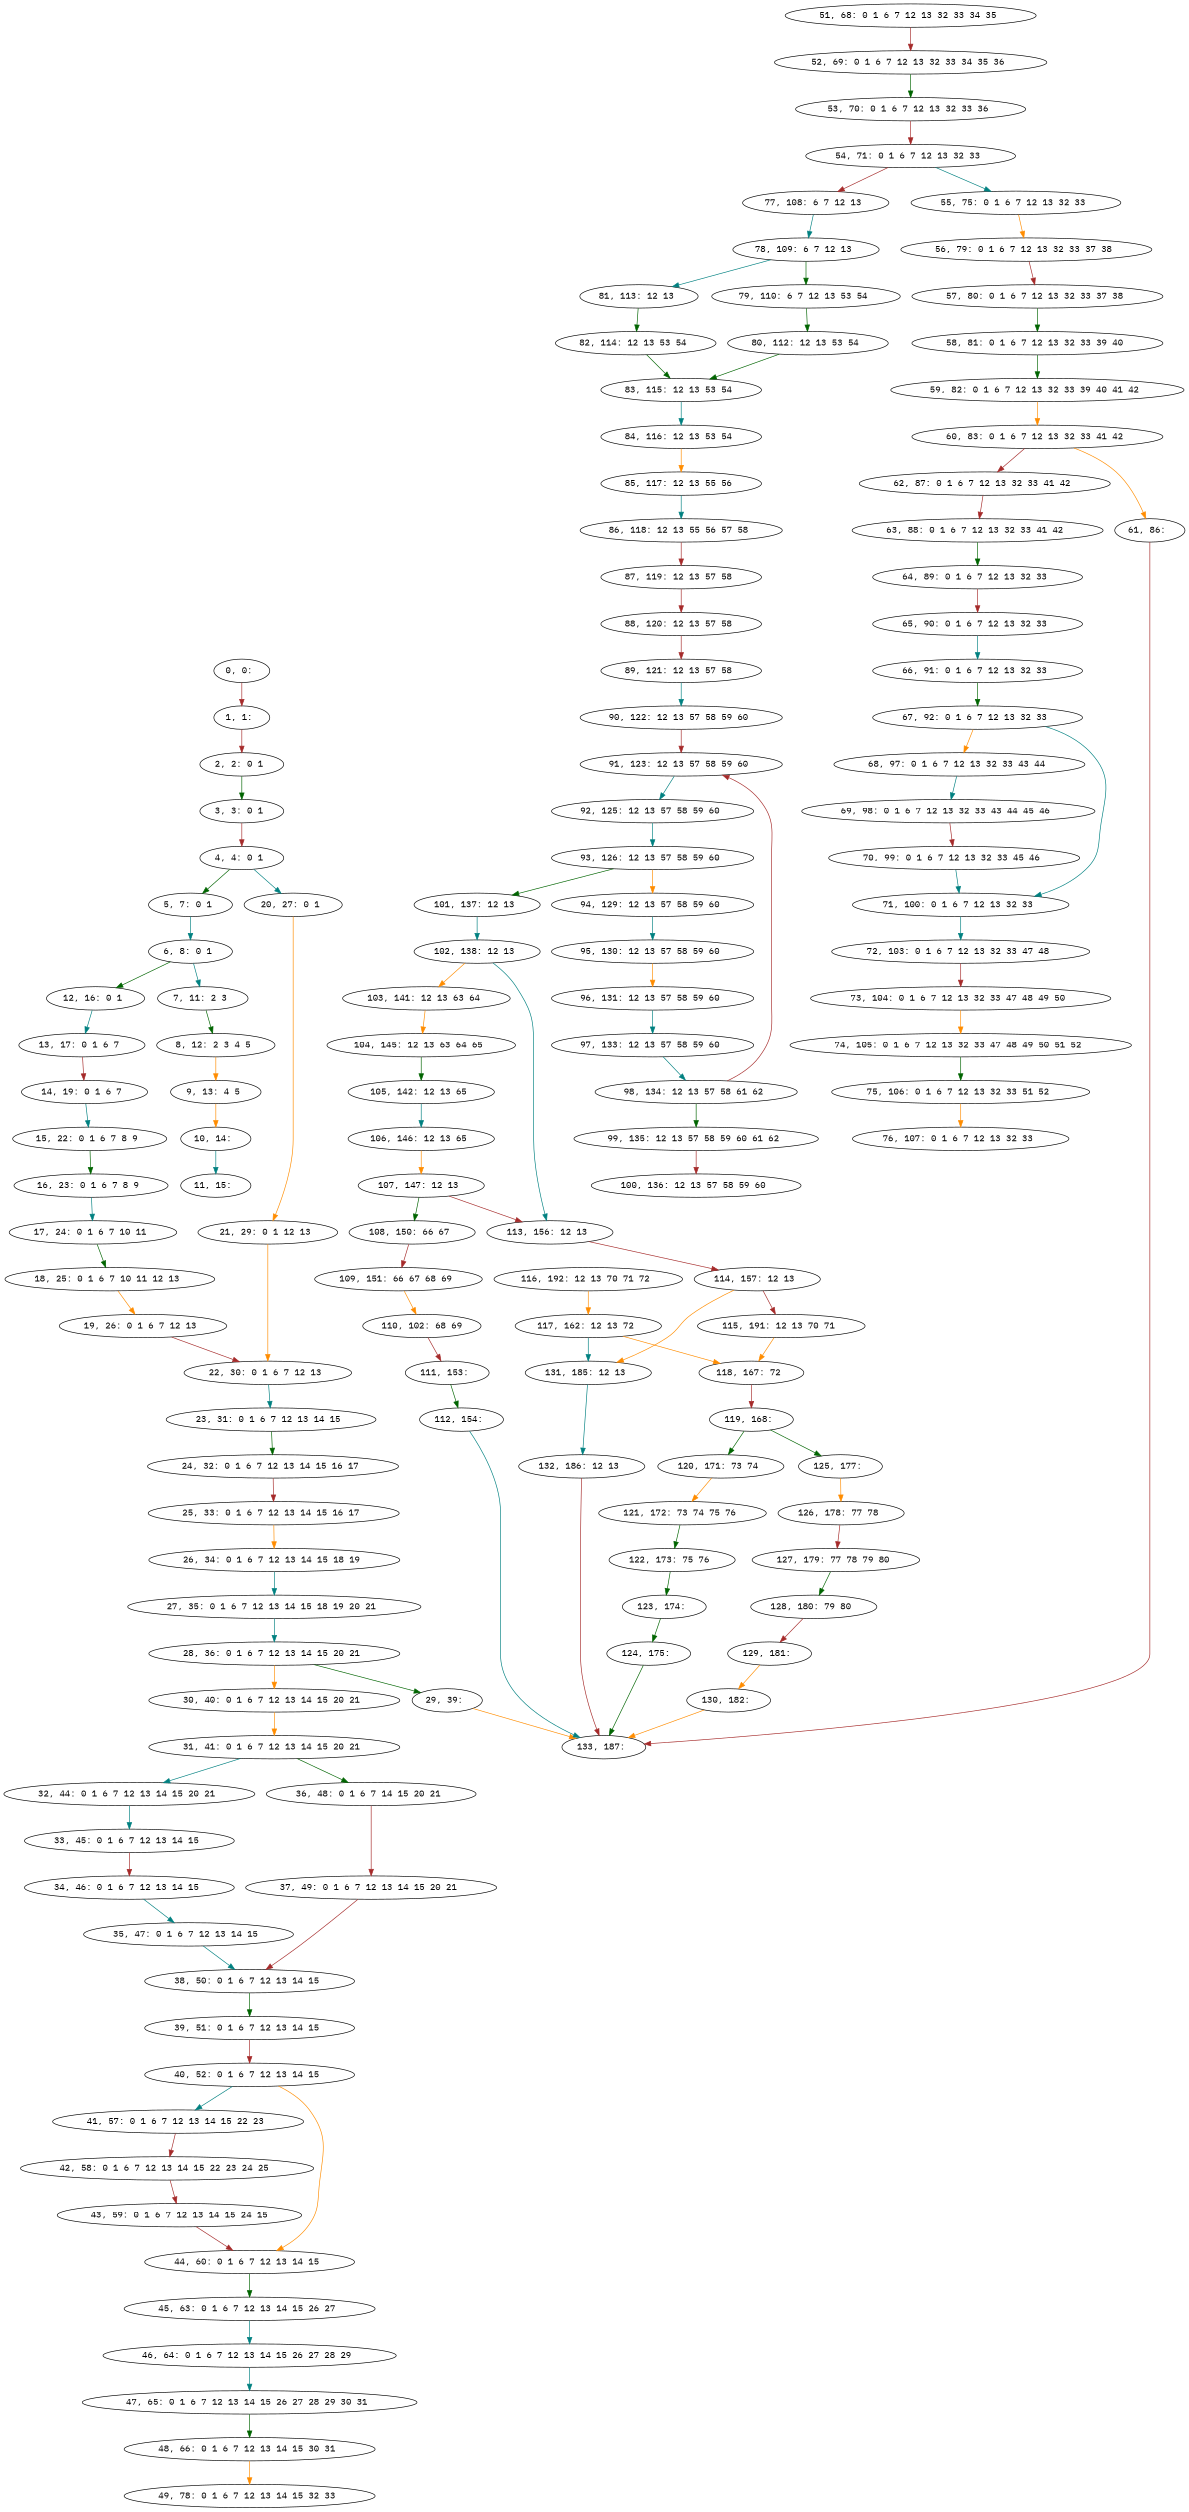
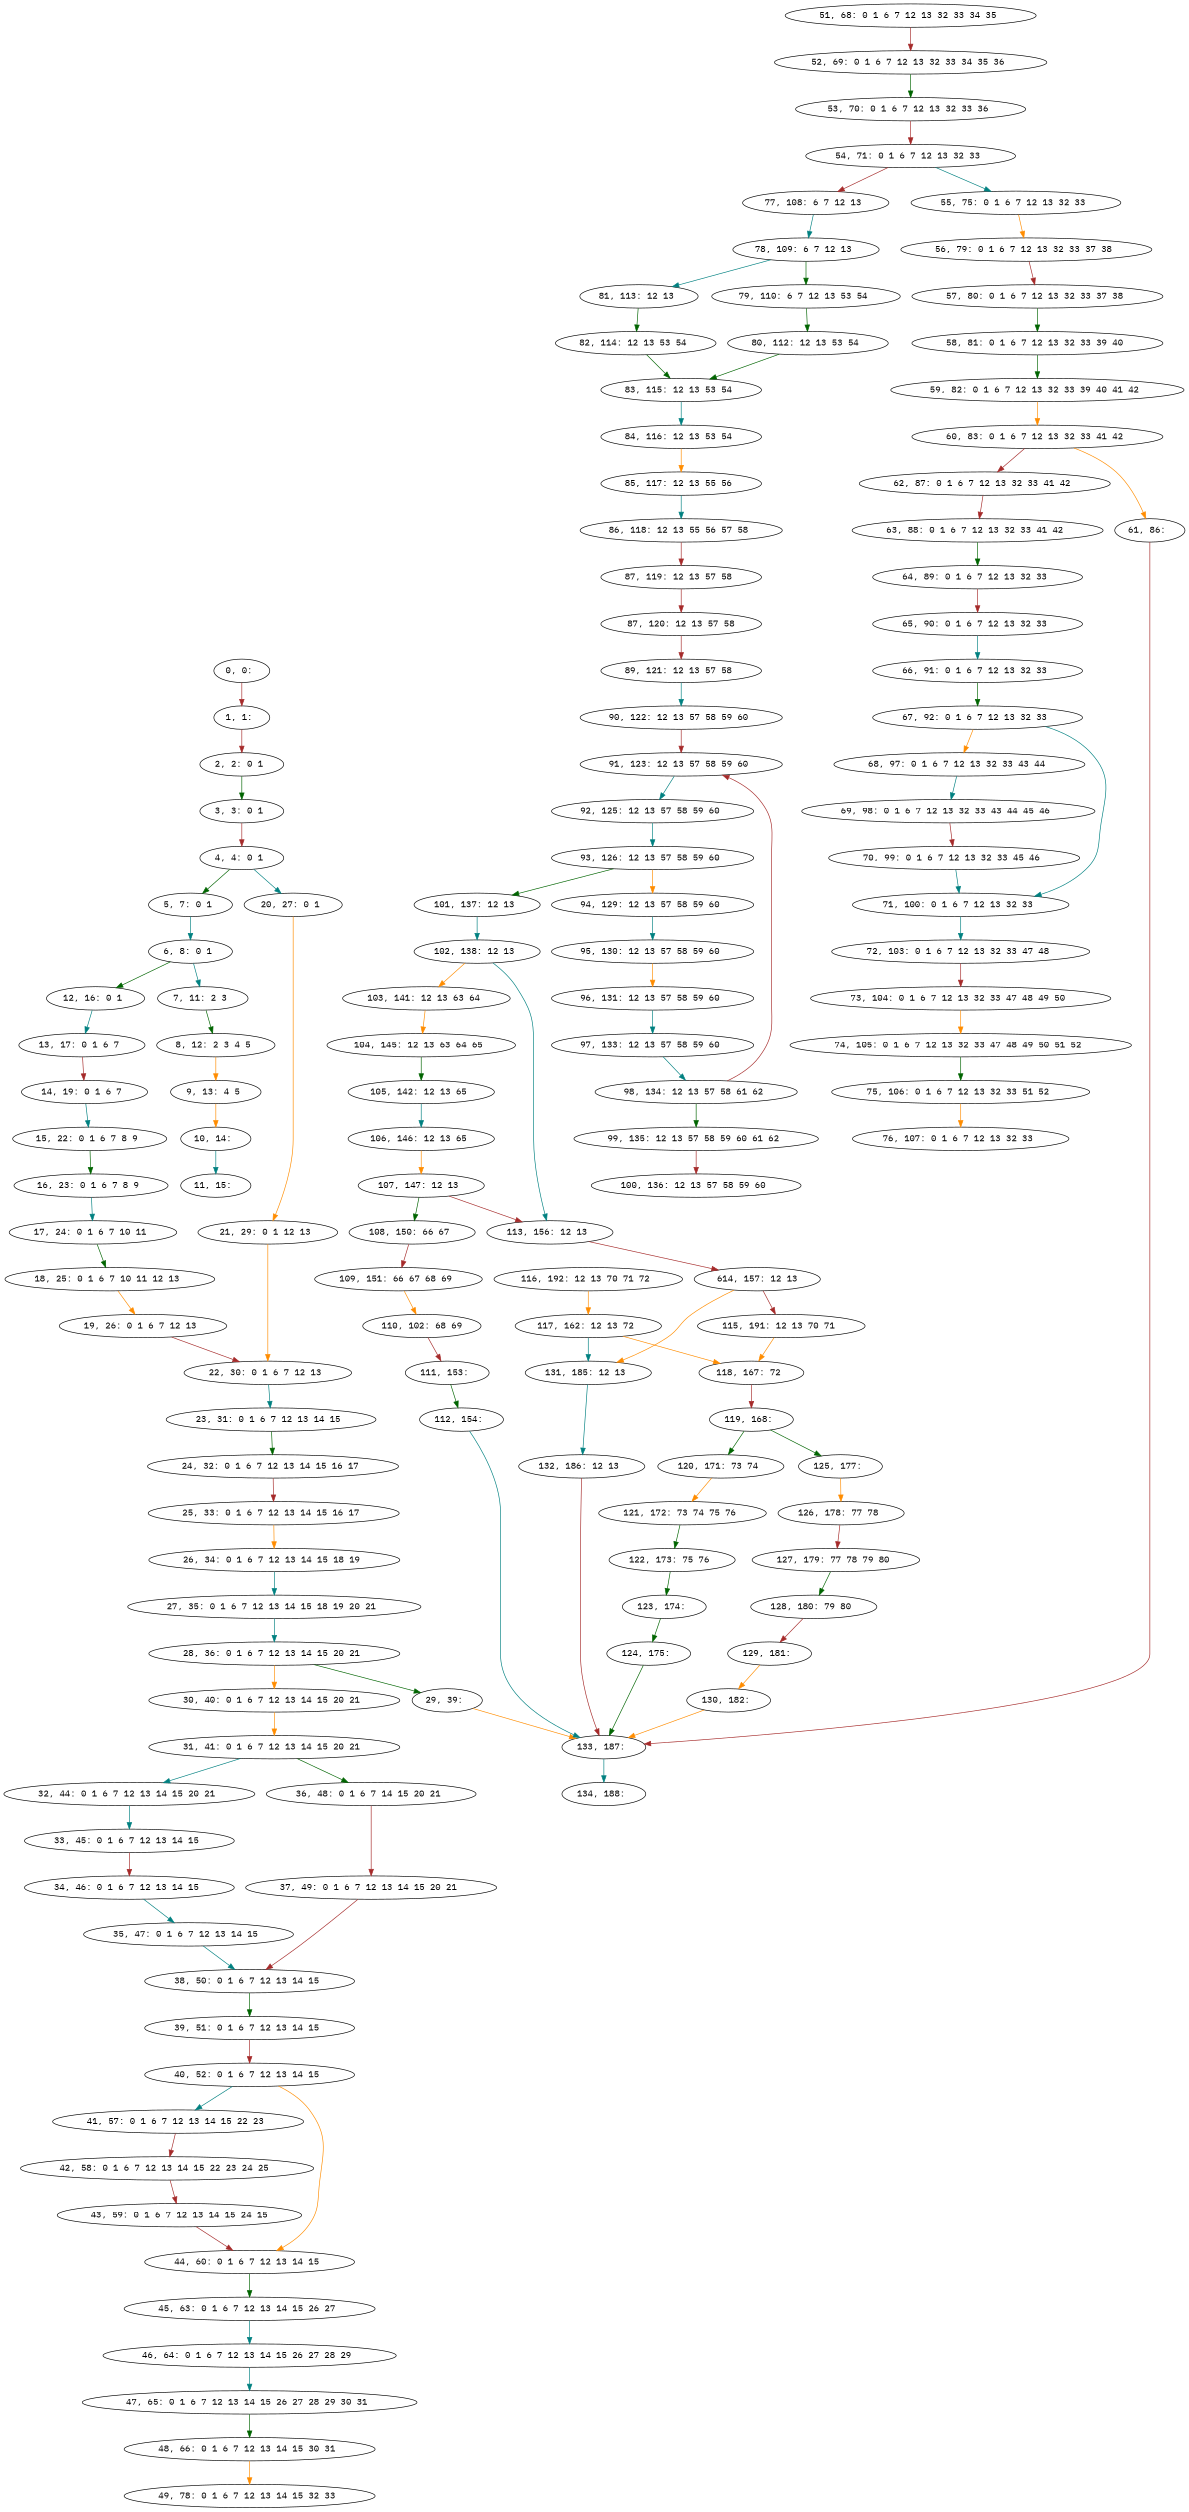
(681, 624) -> (681, 624)
(757, 1279) -> (757, 1279)
none -> (604, 1794)
